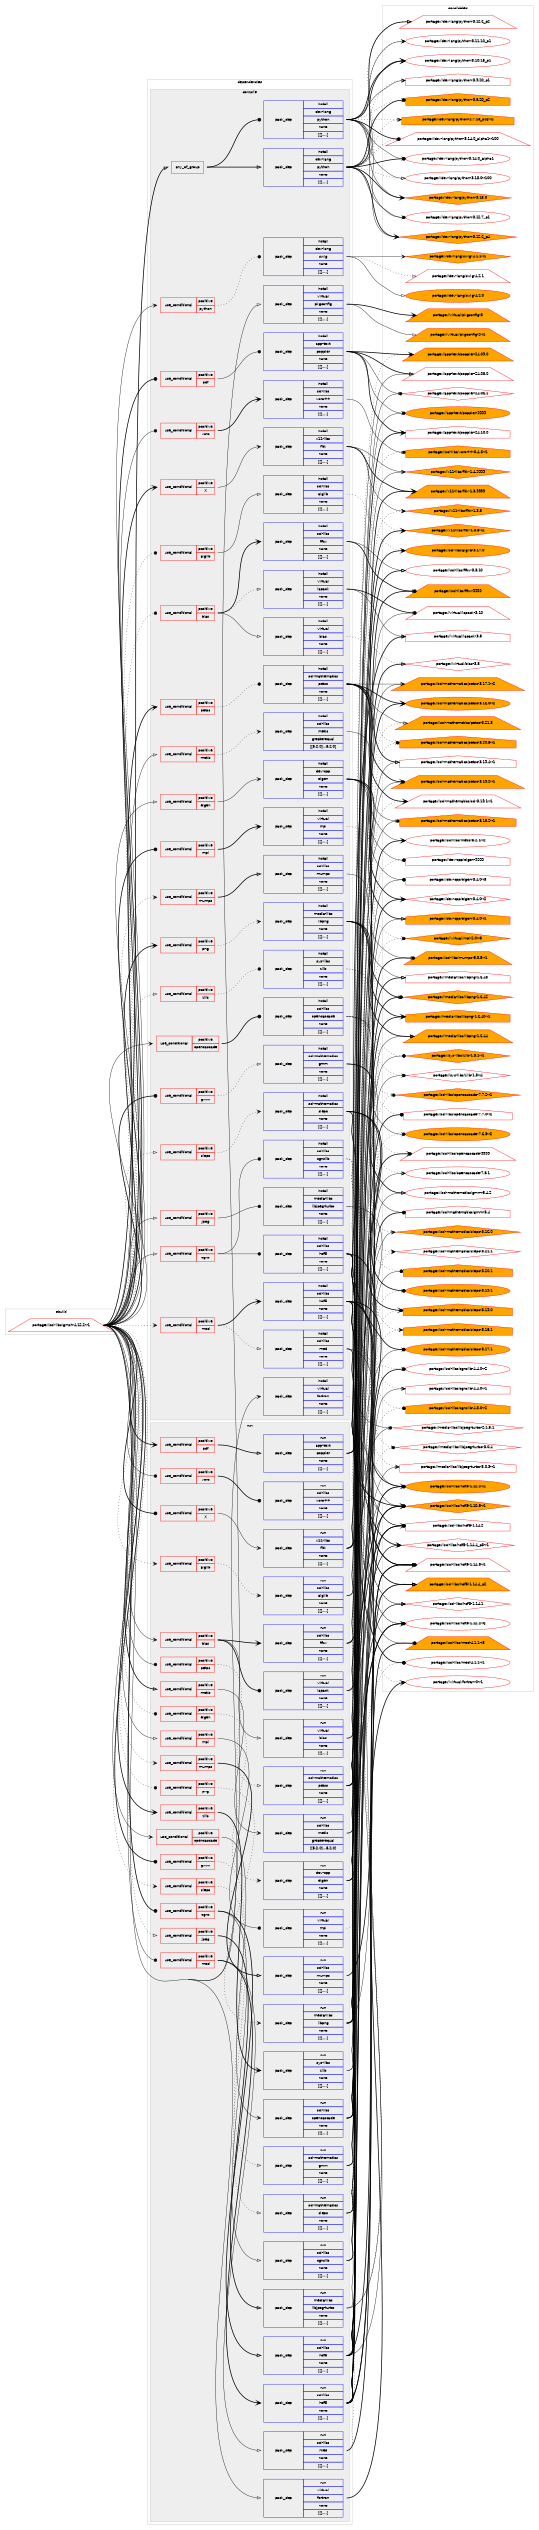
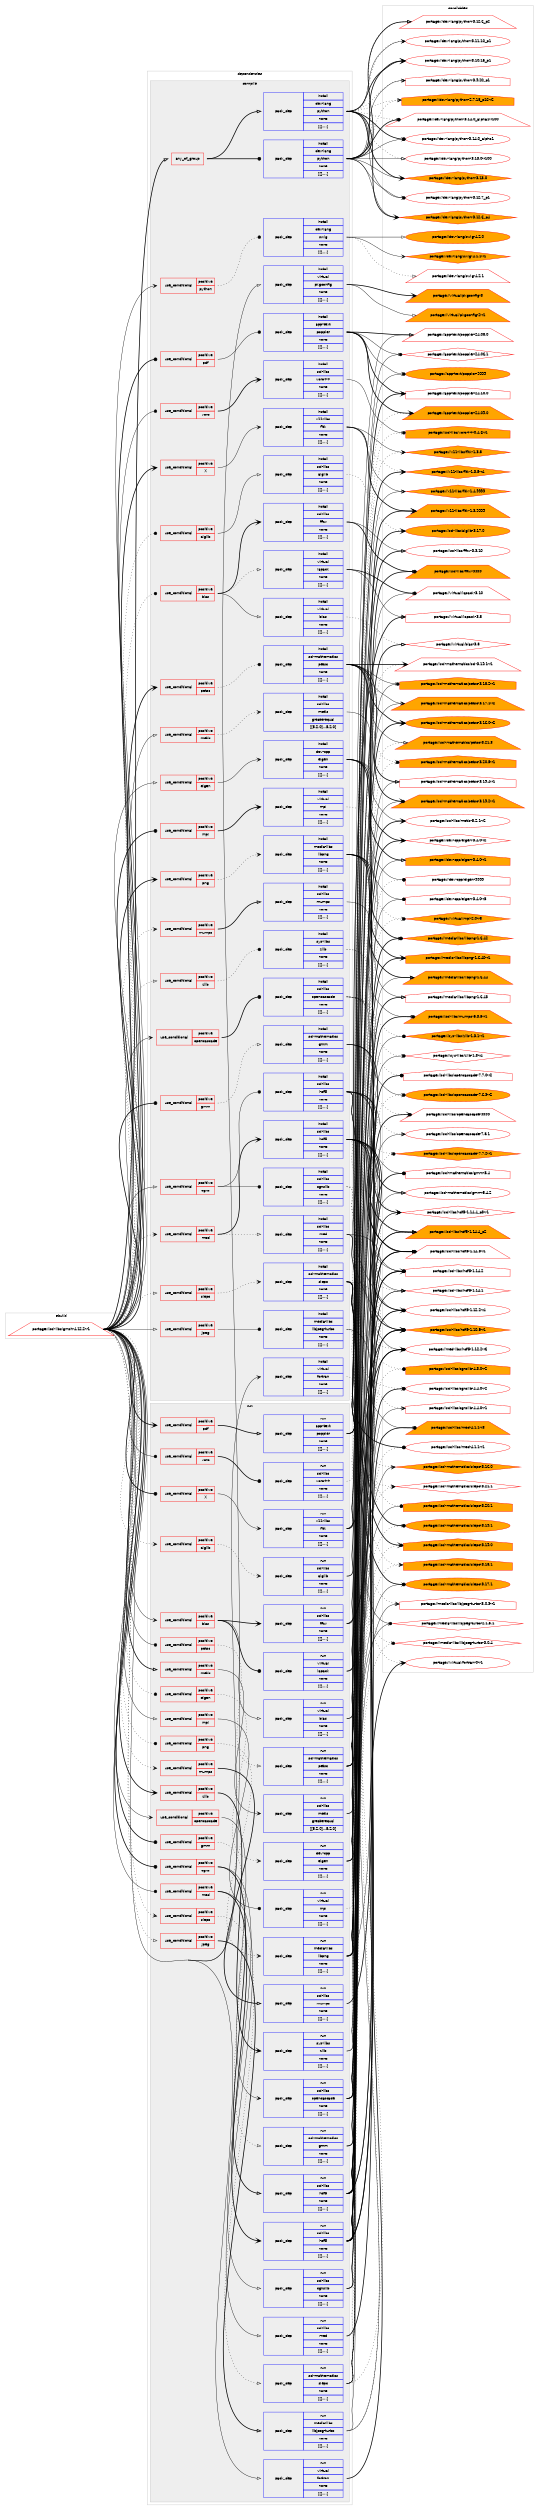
(458, 100) -> none
(458, 1487) -> (458, 1310)
(458, 1624) -> (458, 1350)
